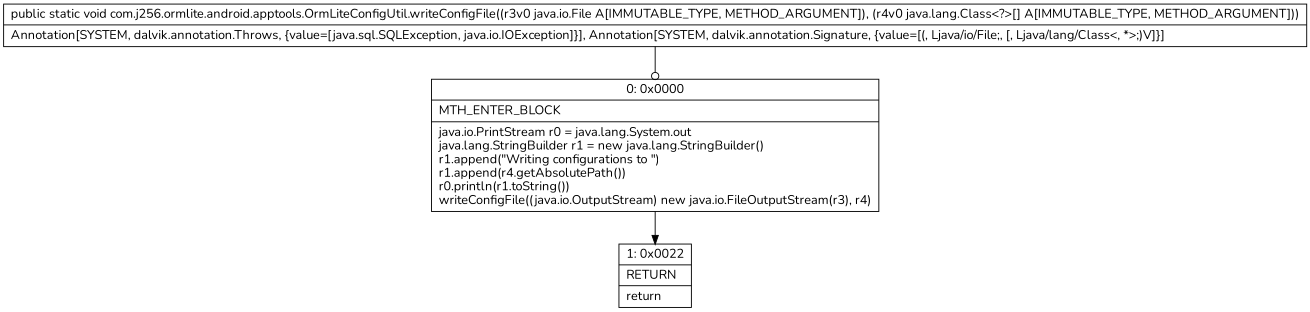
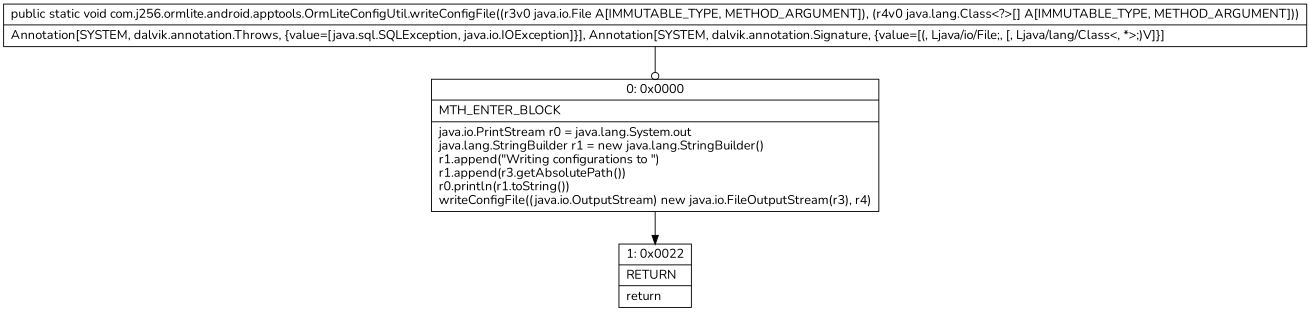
(533, 173) -> (533, 173)
